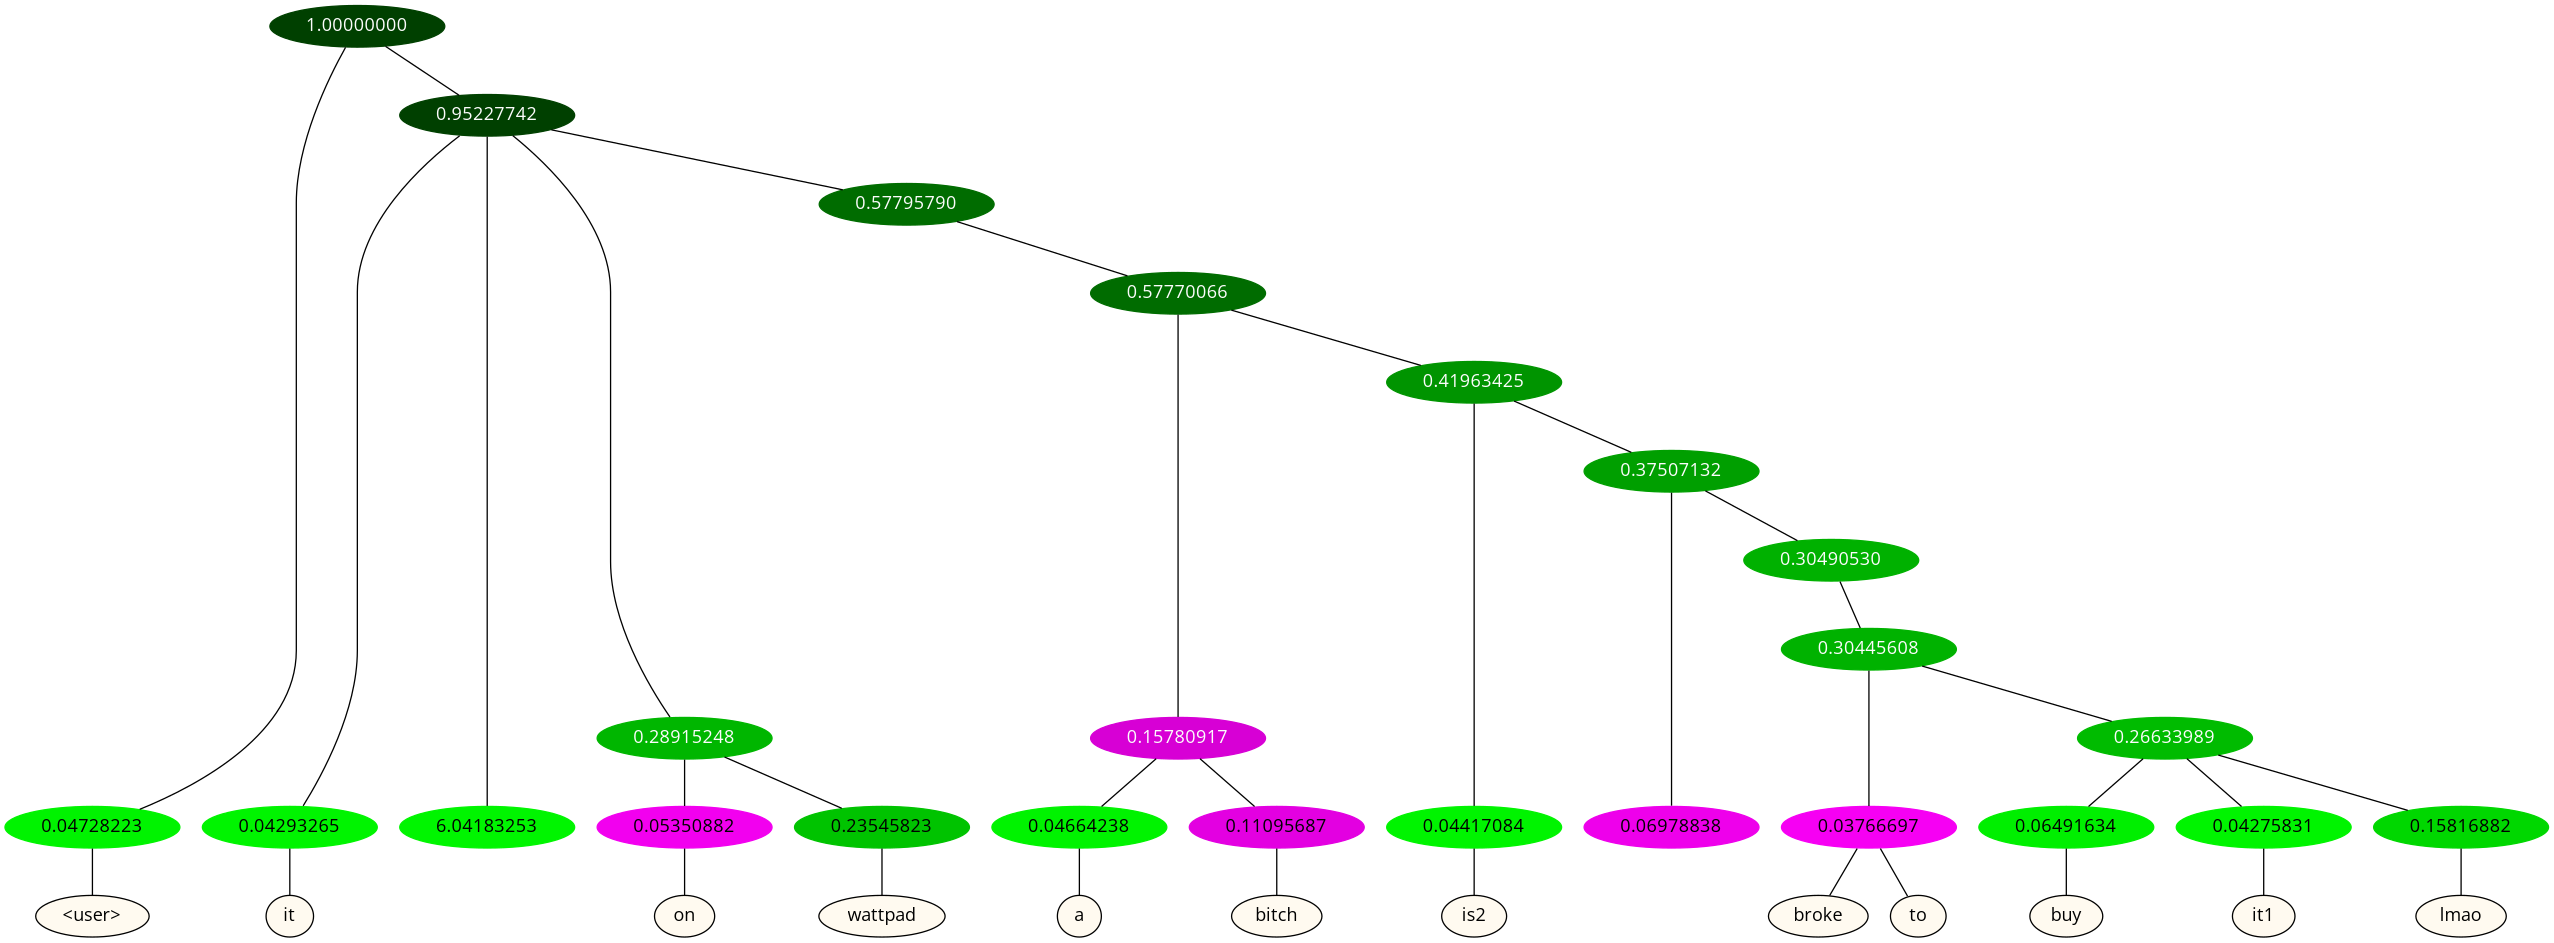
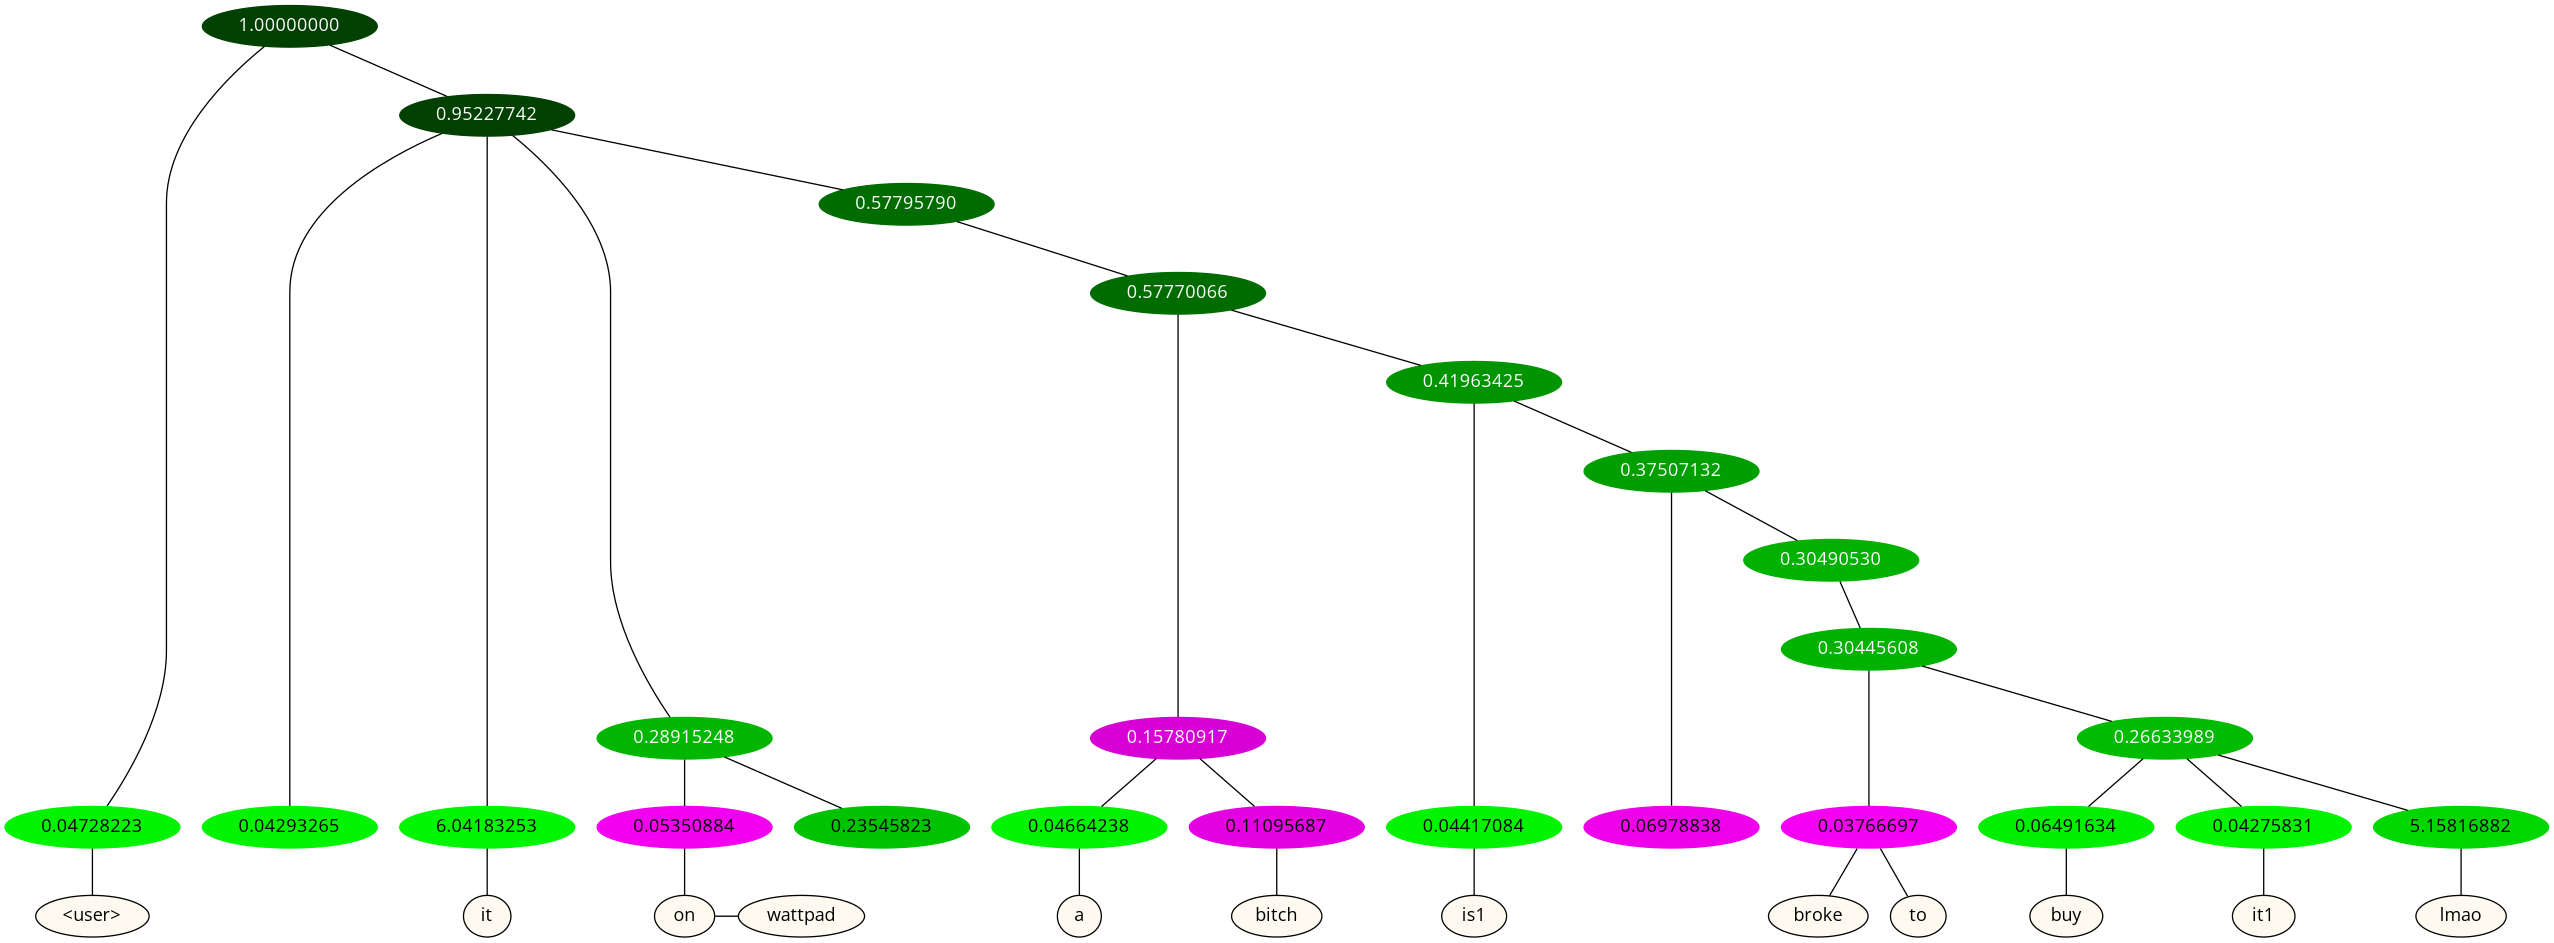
(685, 827) -> (685, 827)
(2461, 827) -> (2461, 827)
(290, 872) -> (487, 872)
(882, 872) -> (727, 916)
(1474, 916) -> (1474, 916)
